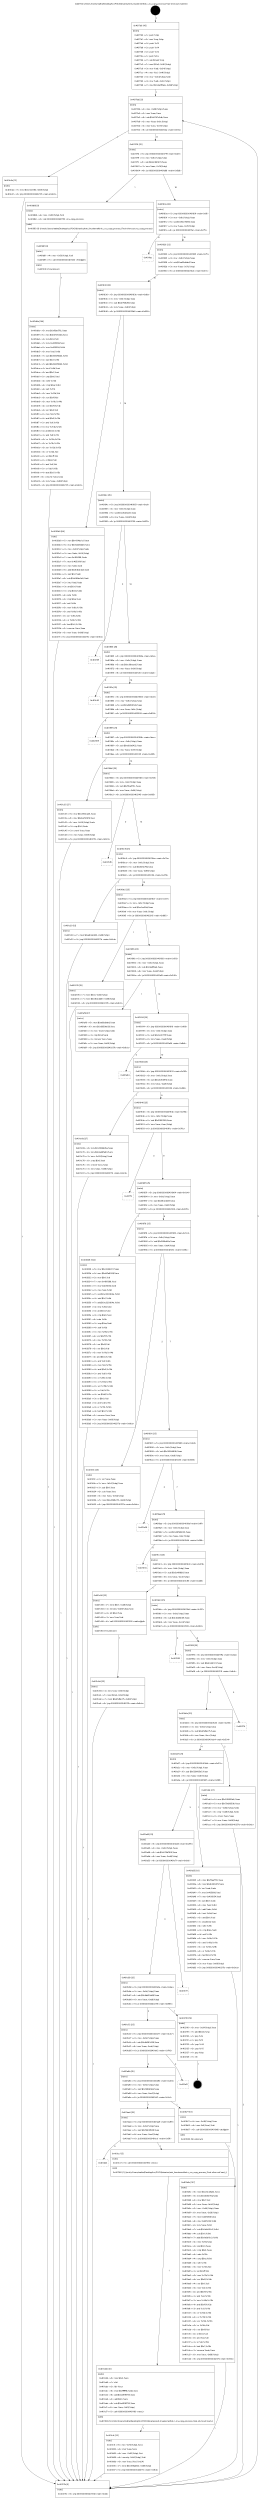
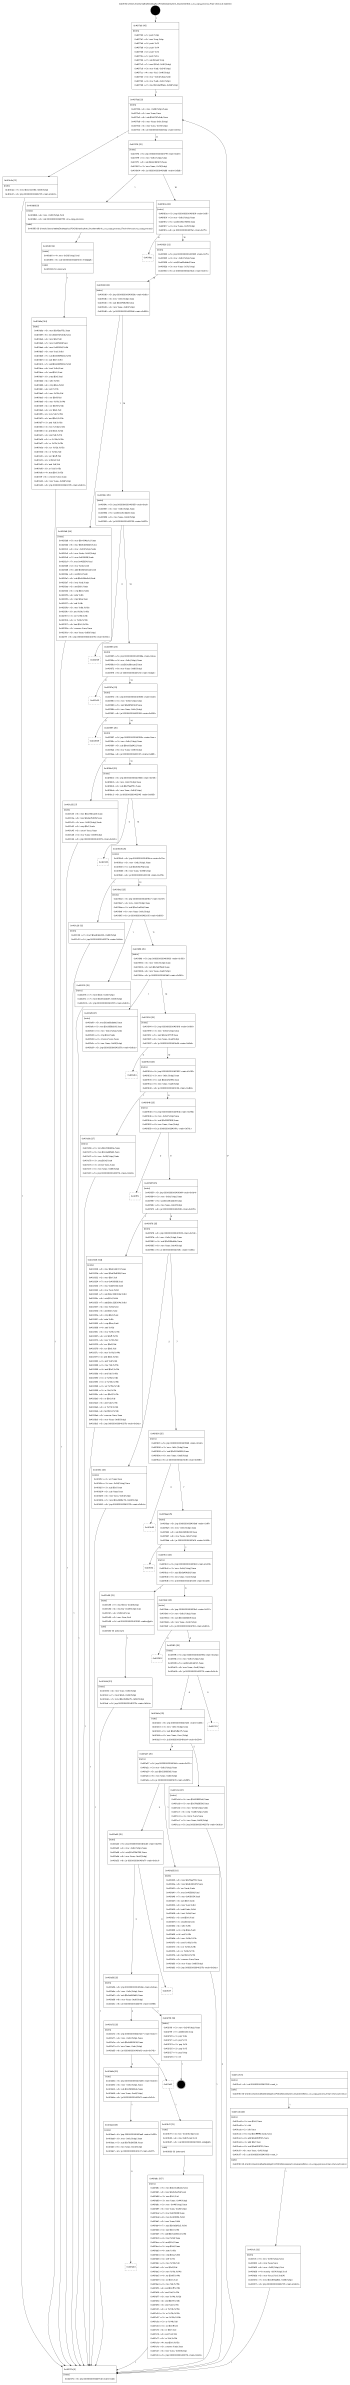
(175, 2104) -> (174, 2104)
(159, 2146) -> none
